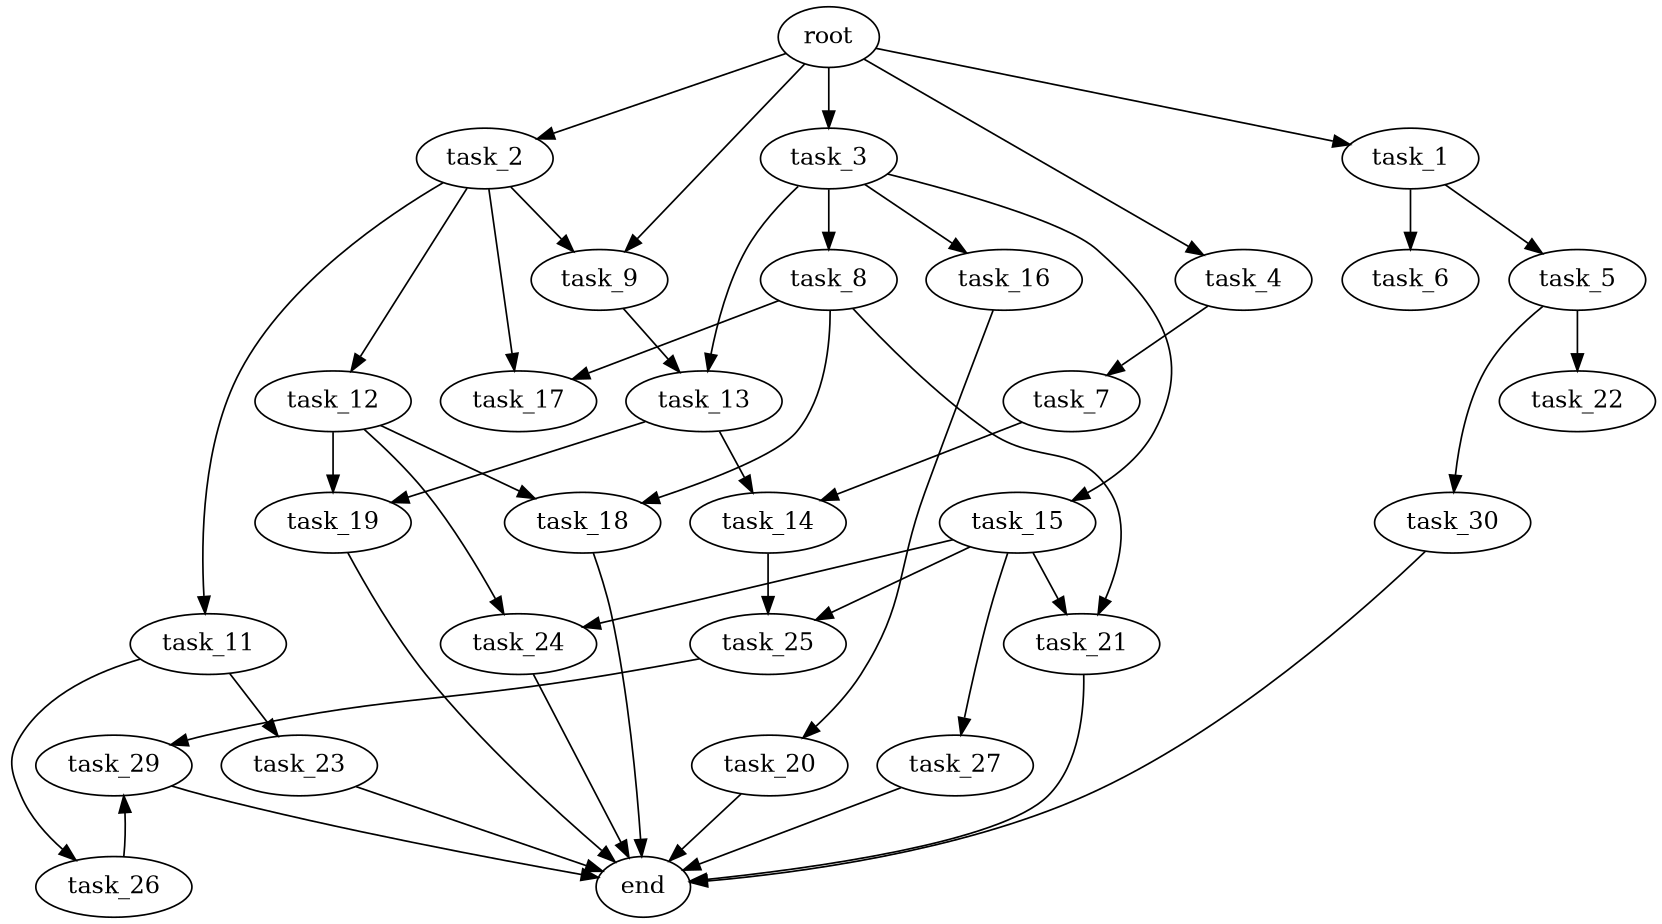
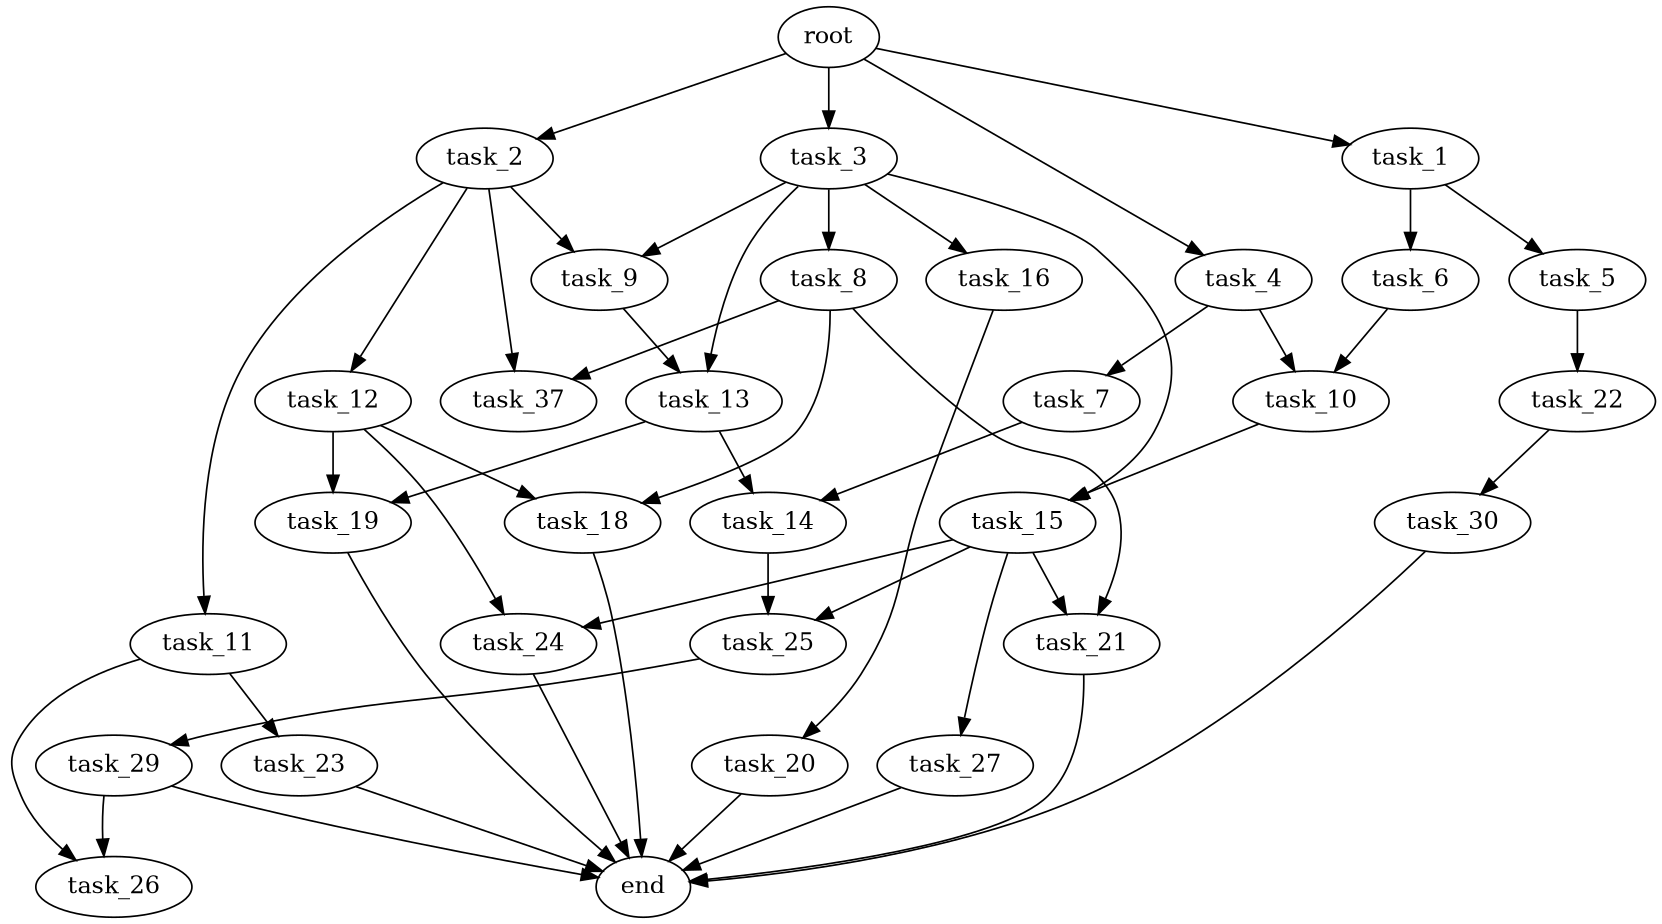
(721, 151) -> (722, 215)
(1480, 381) -> (1521, 456)
(519, 401) -> (519, 401)
none -> (1311, 401)
(125, 834) -> (103, 817)
